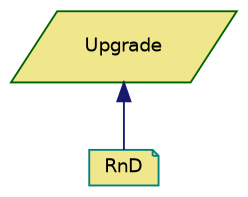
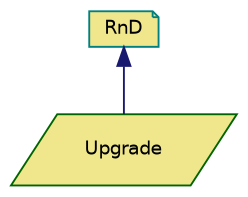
(124, 126) -> (124, 90)
